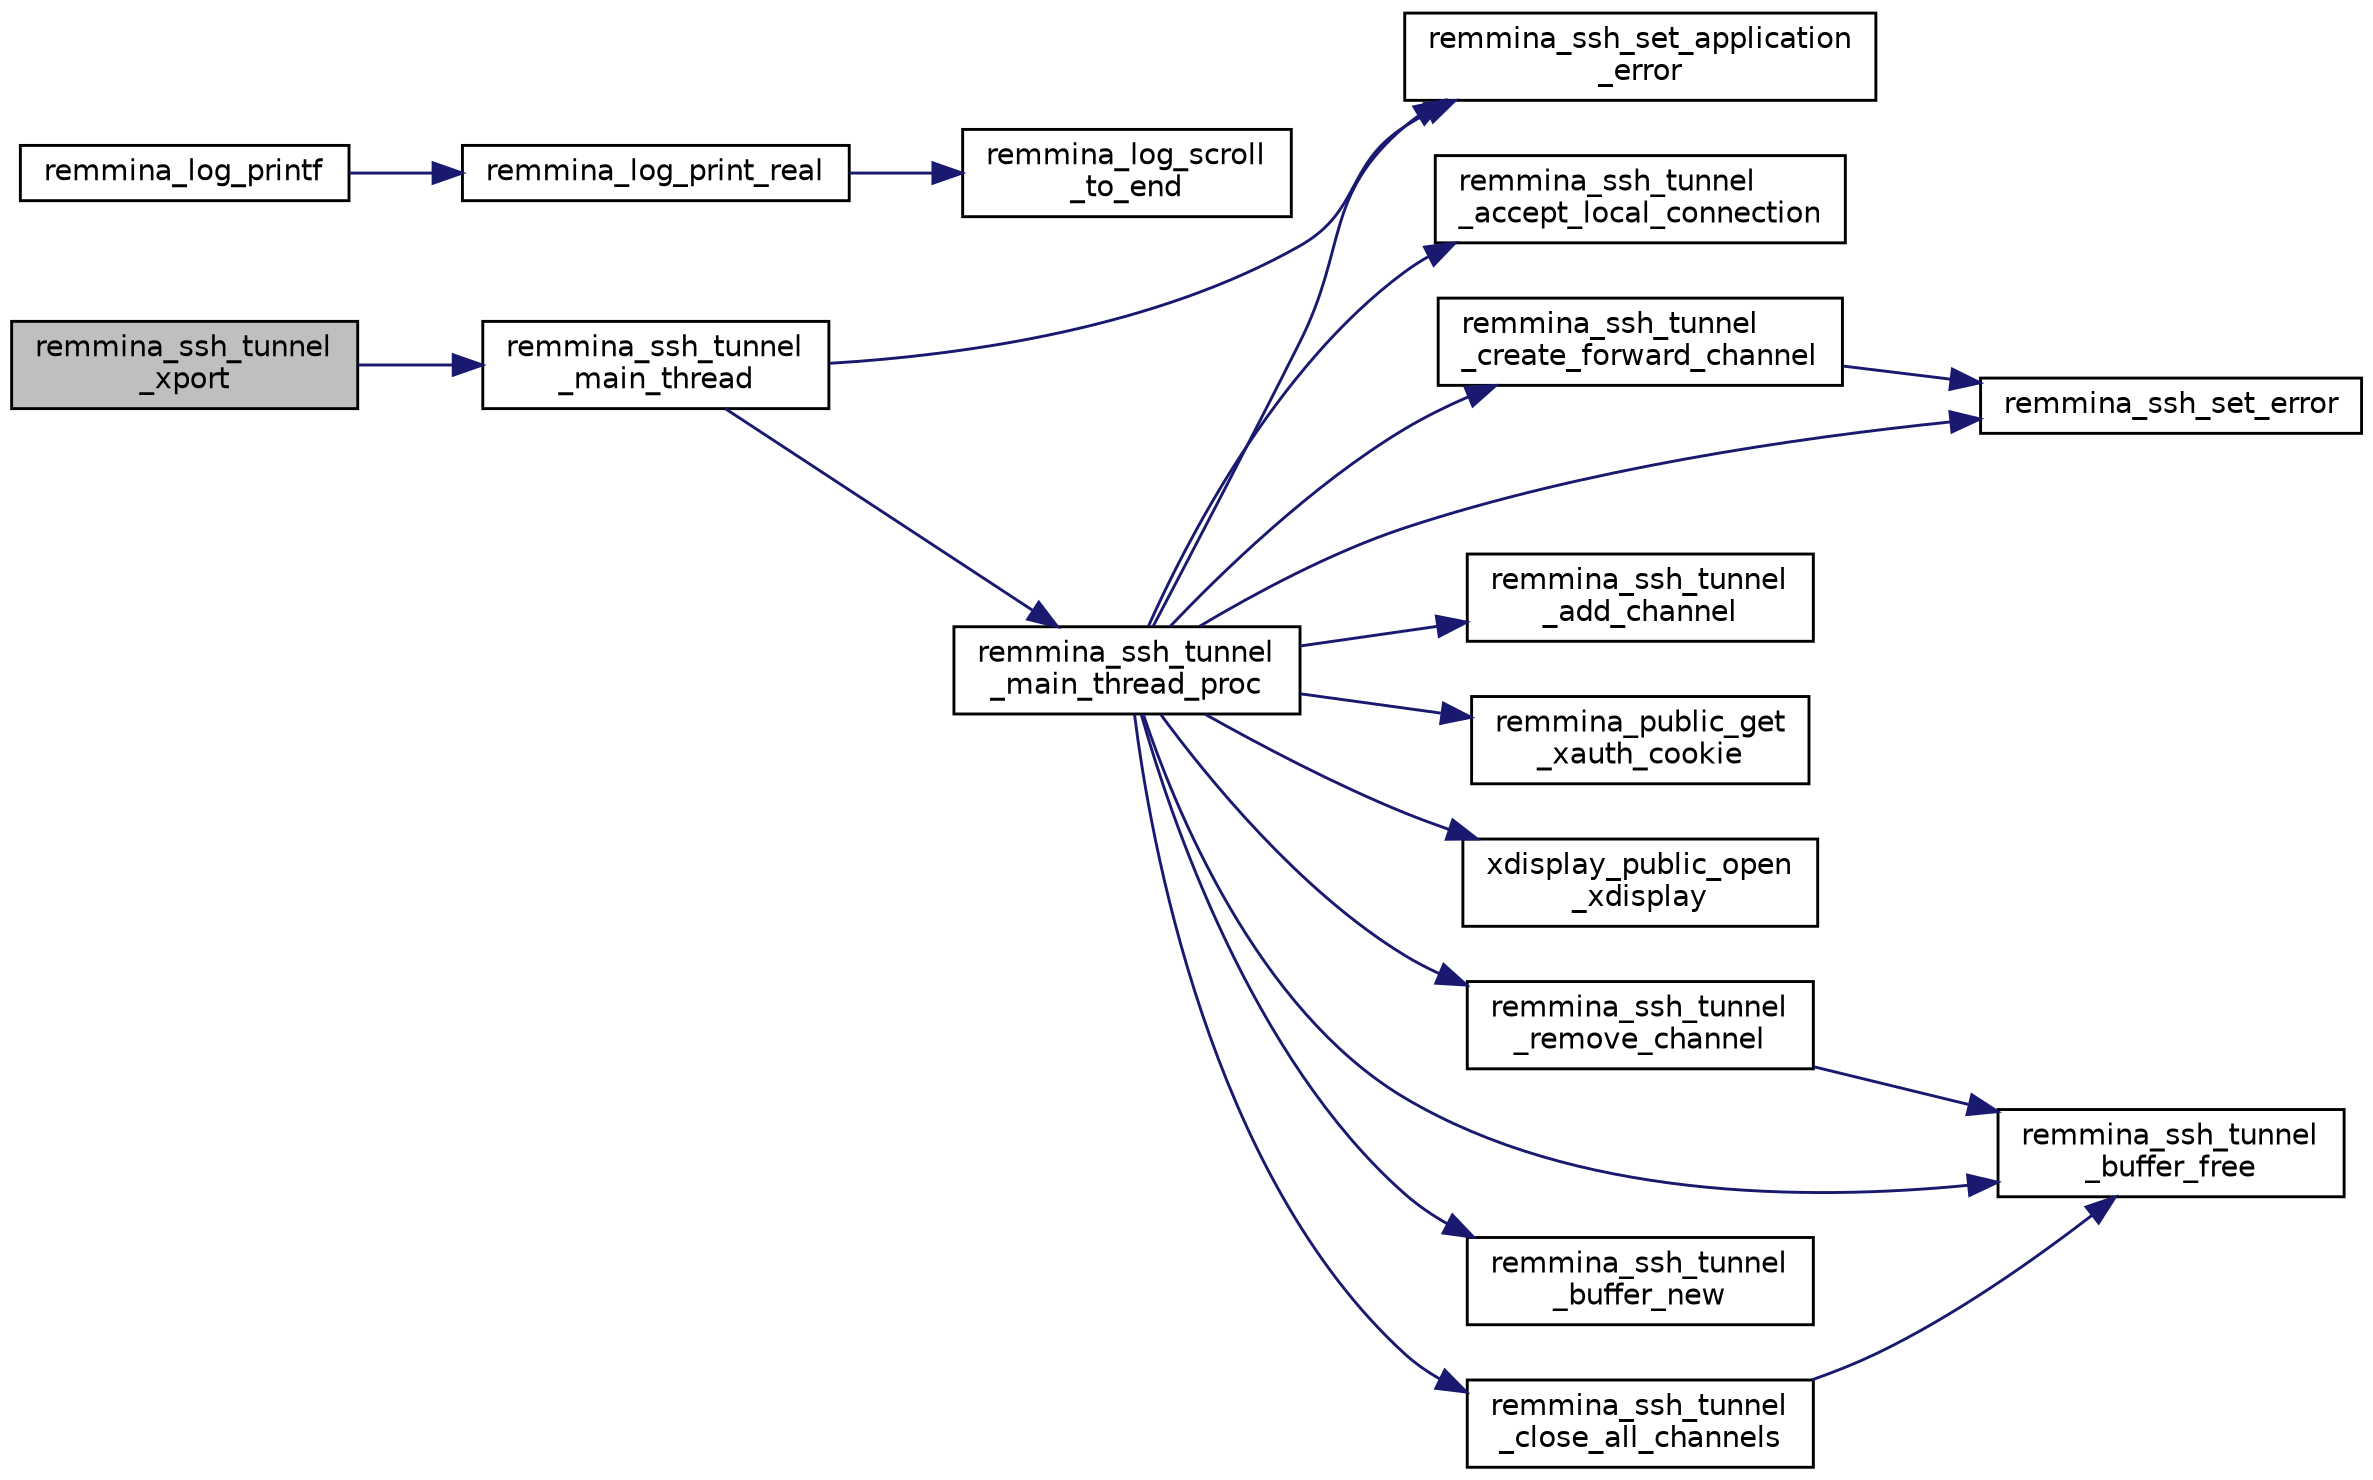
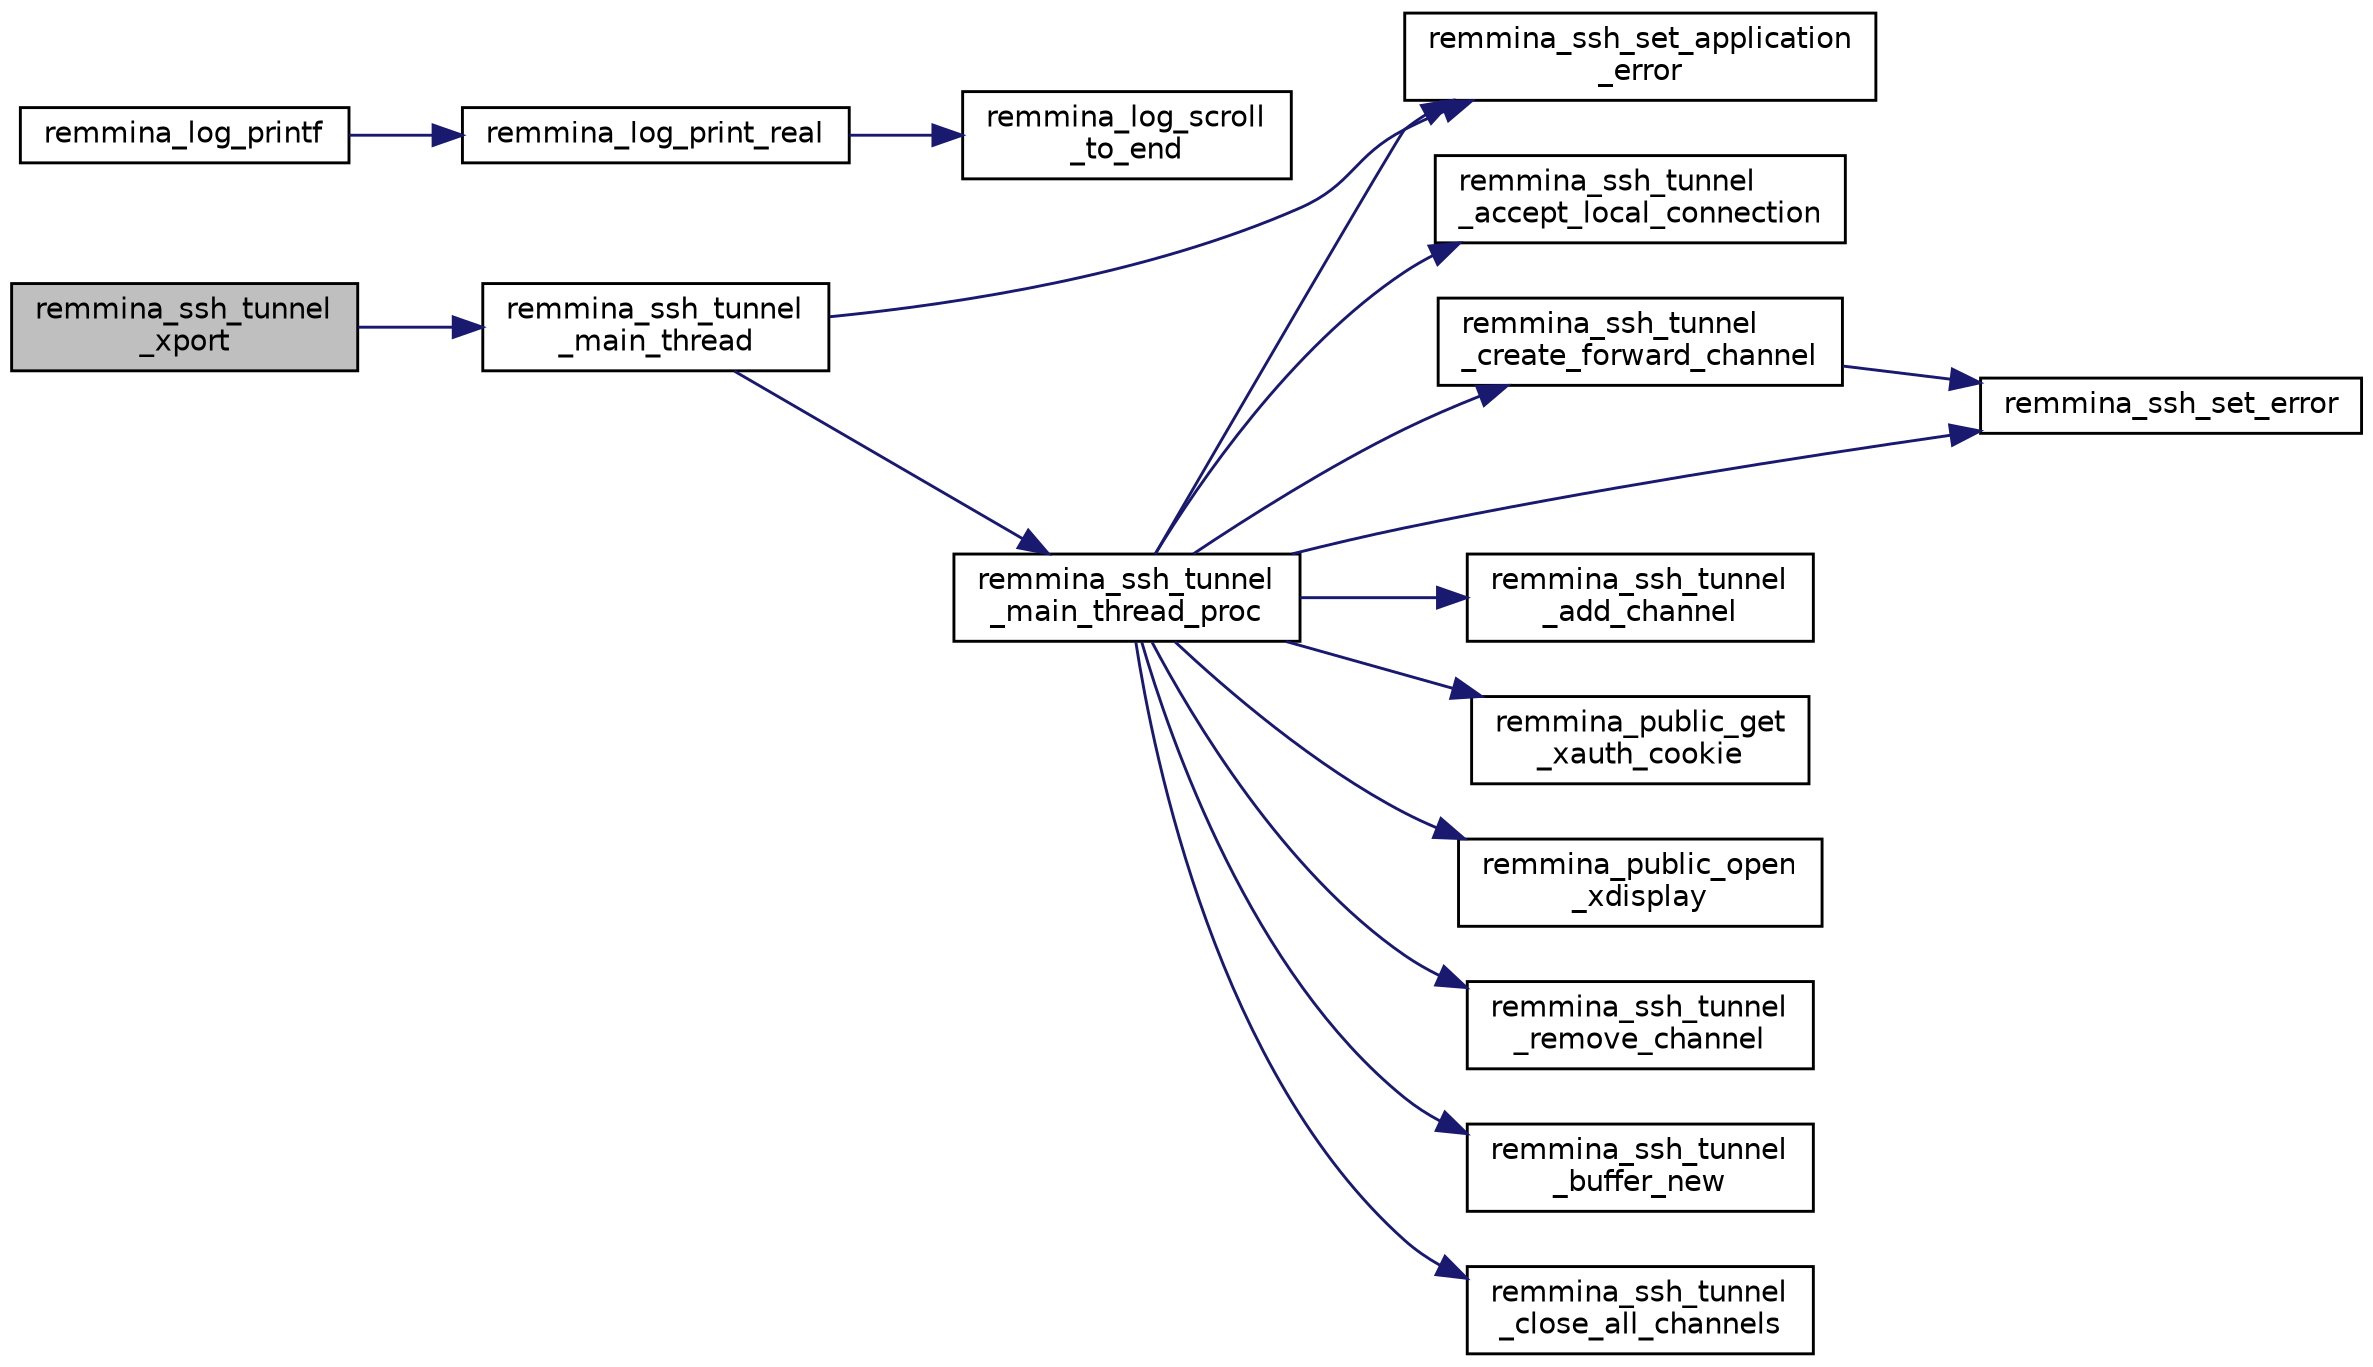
(1640, 883) -> (1640, 883)
(2171, 1153) -> none
